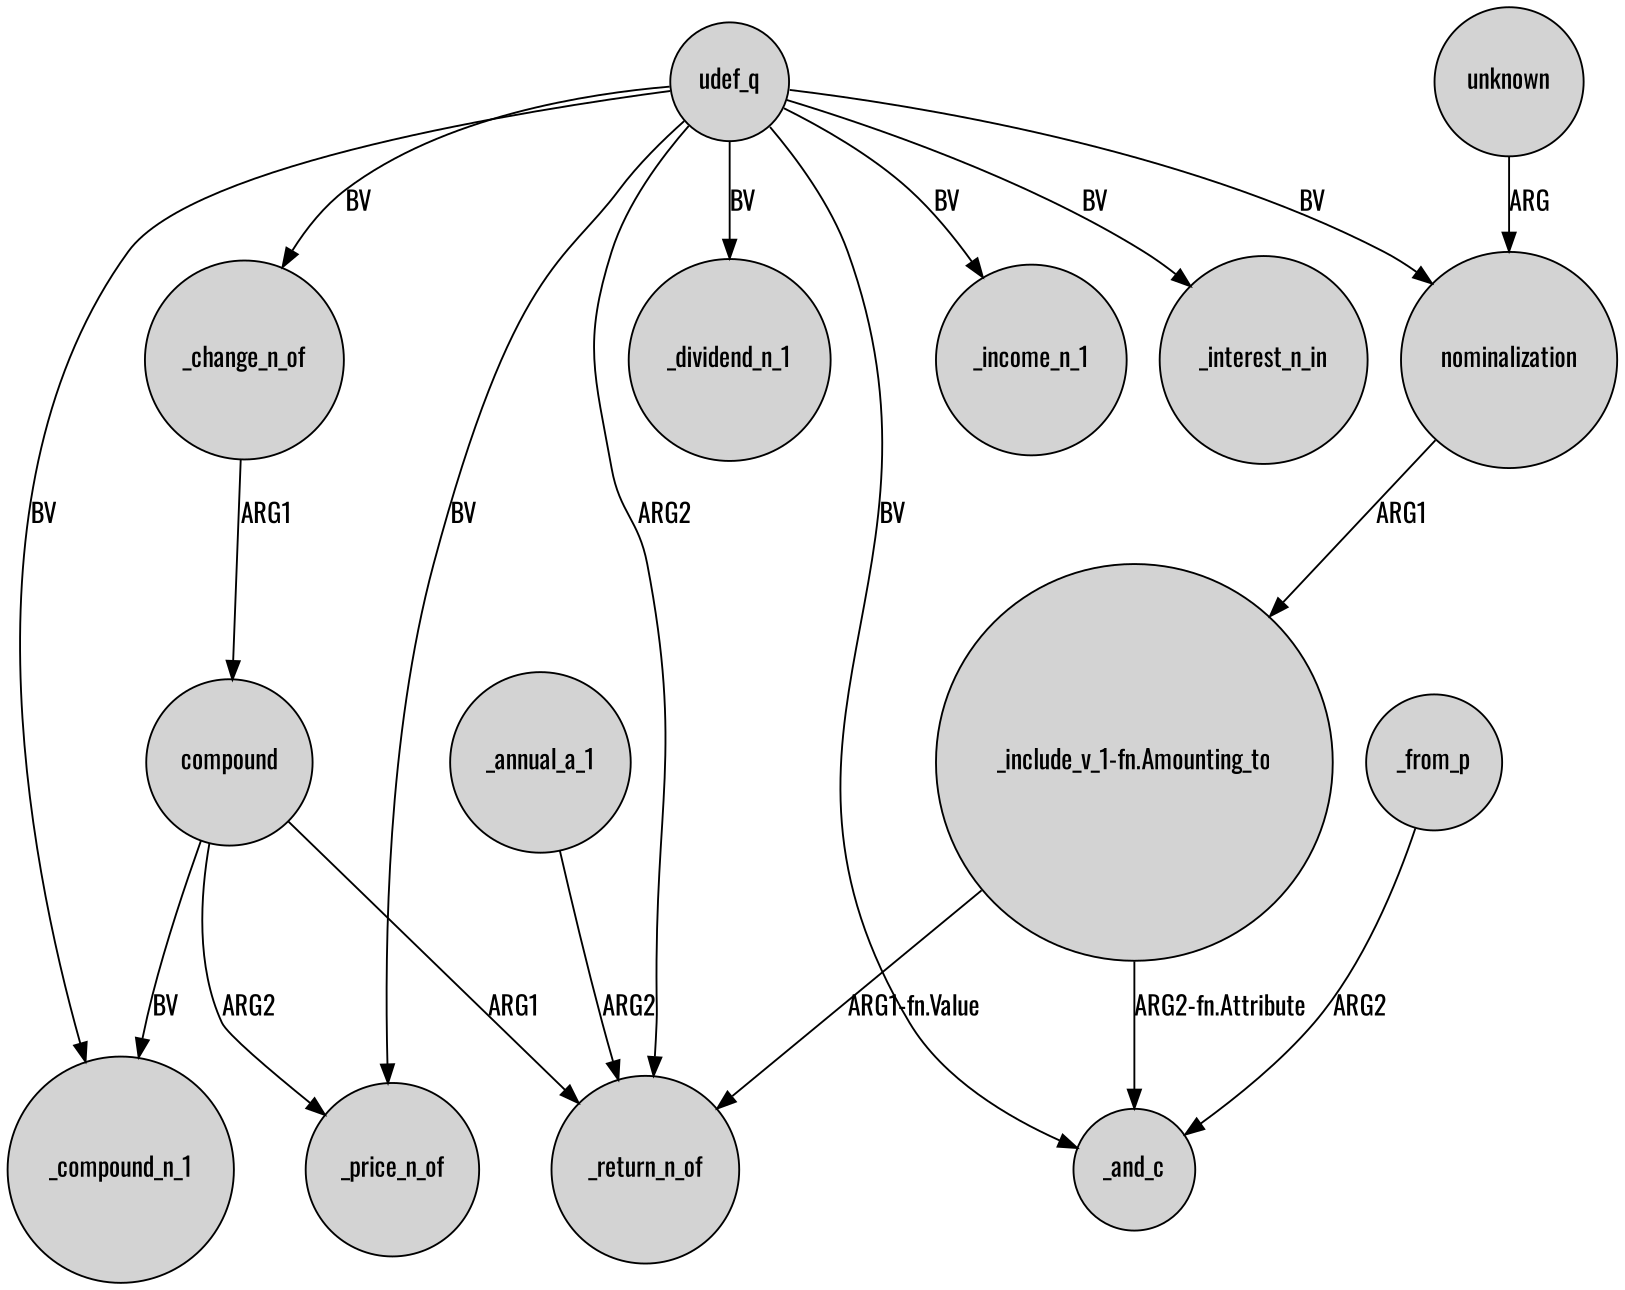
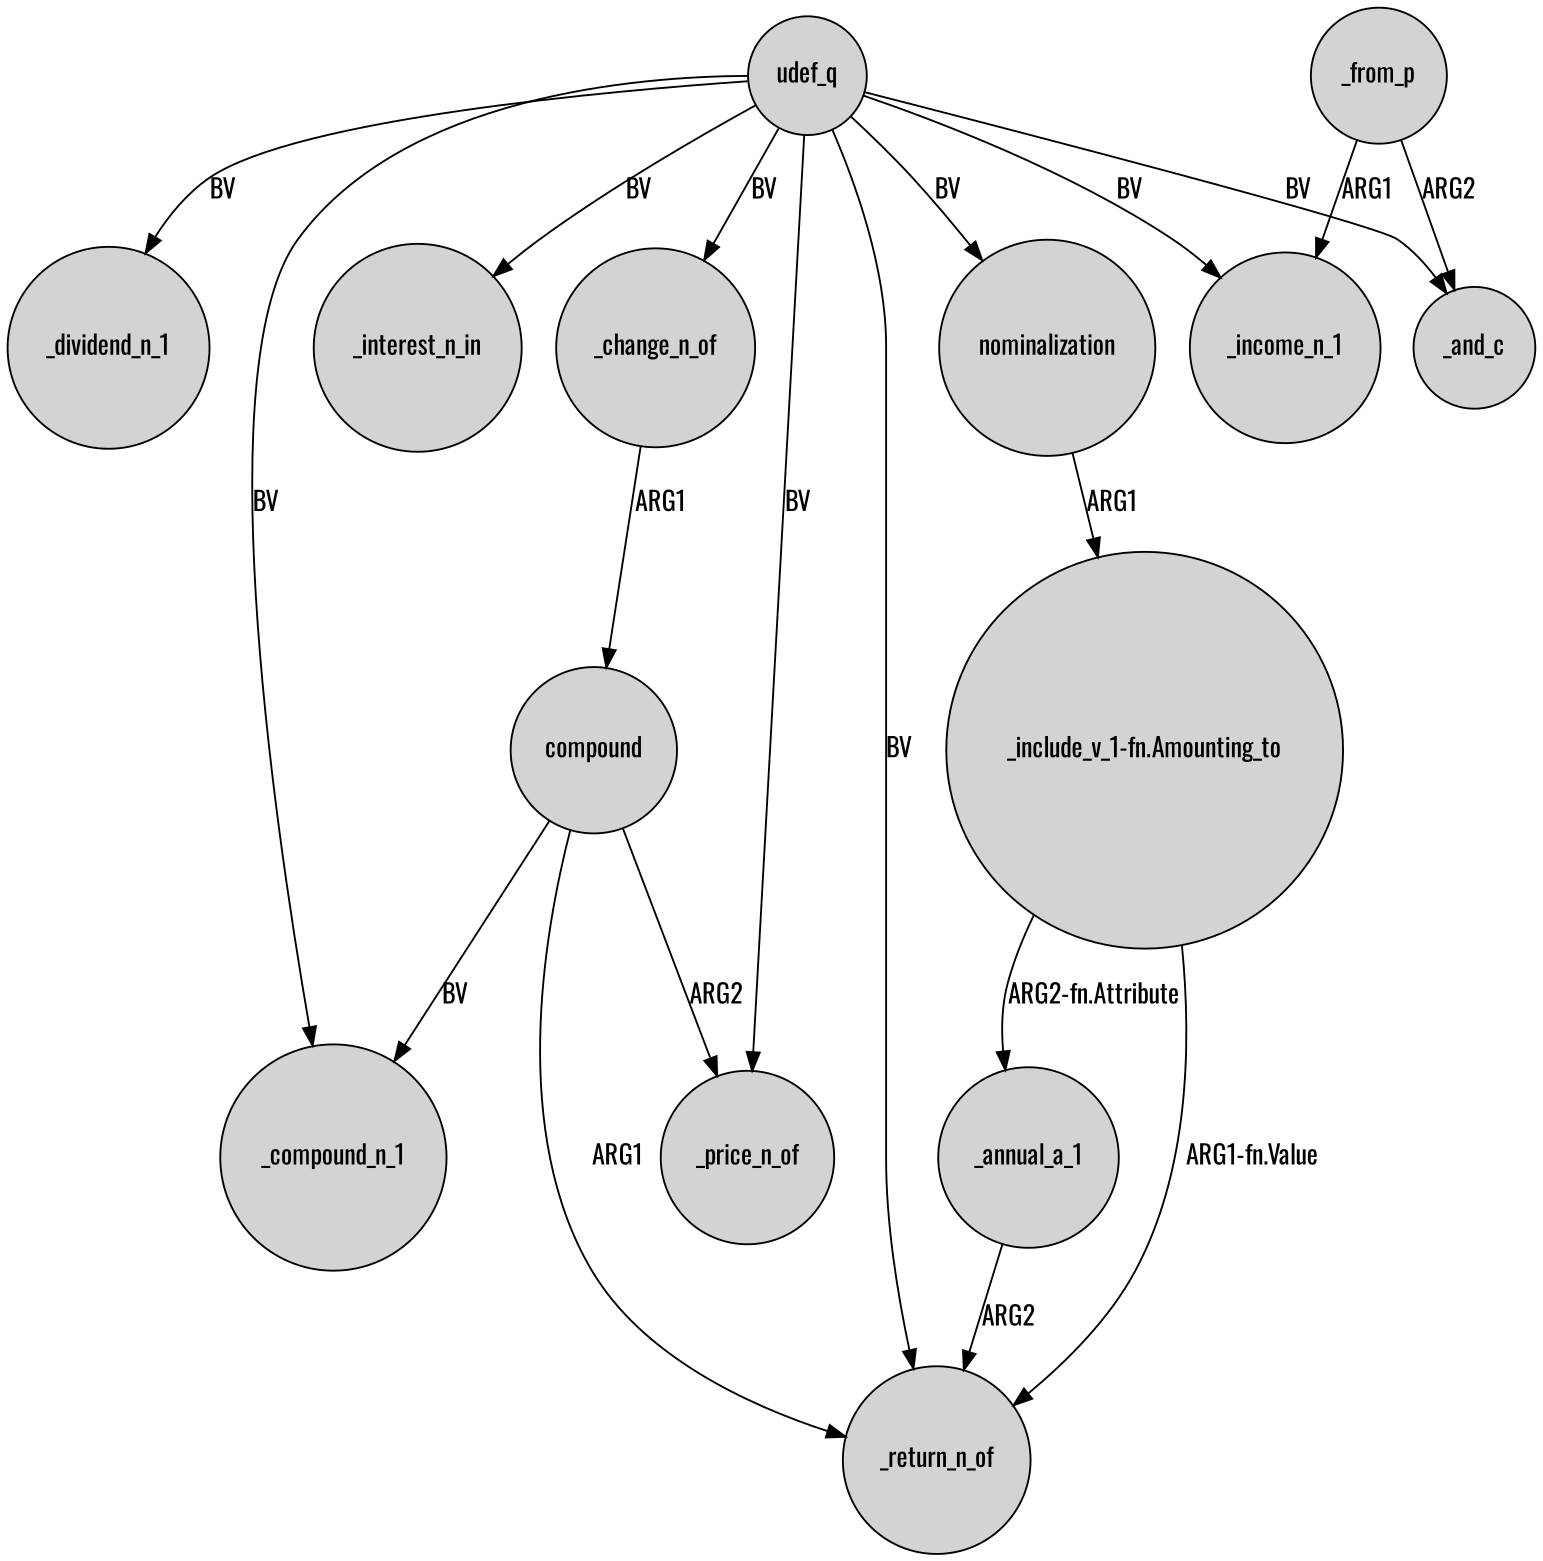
(1509, 82) -> none
none -> (1340, 190)
(665, 516) -> (899, 750)
(1134, 1025) -> (1008, 981)
